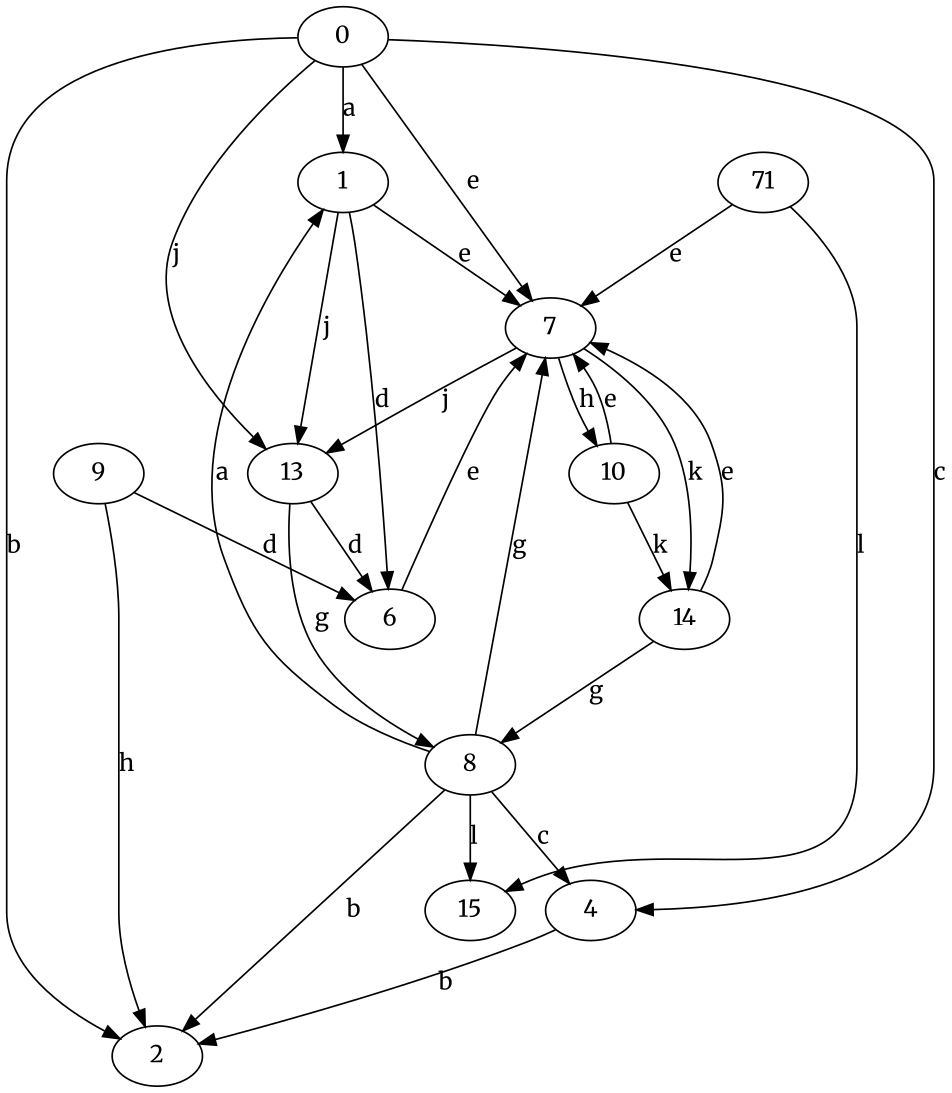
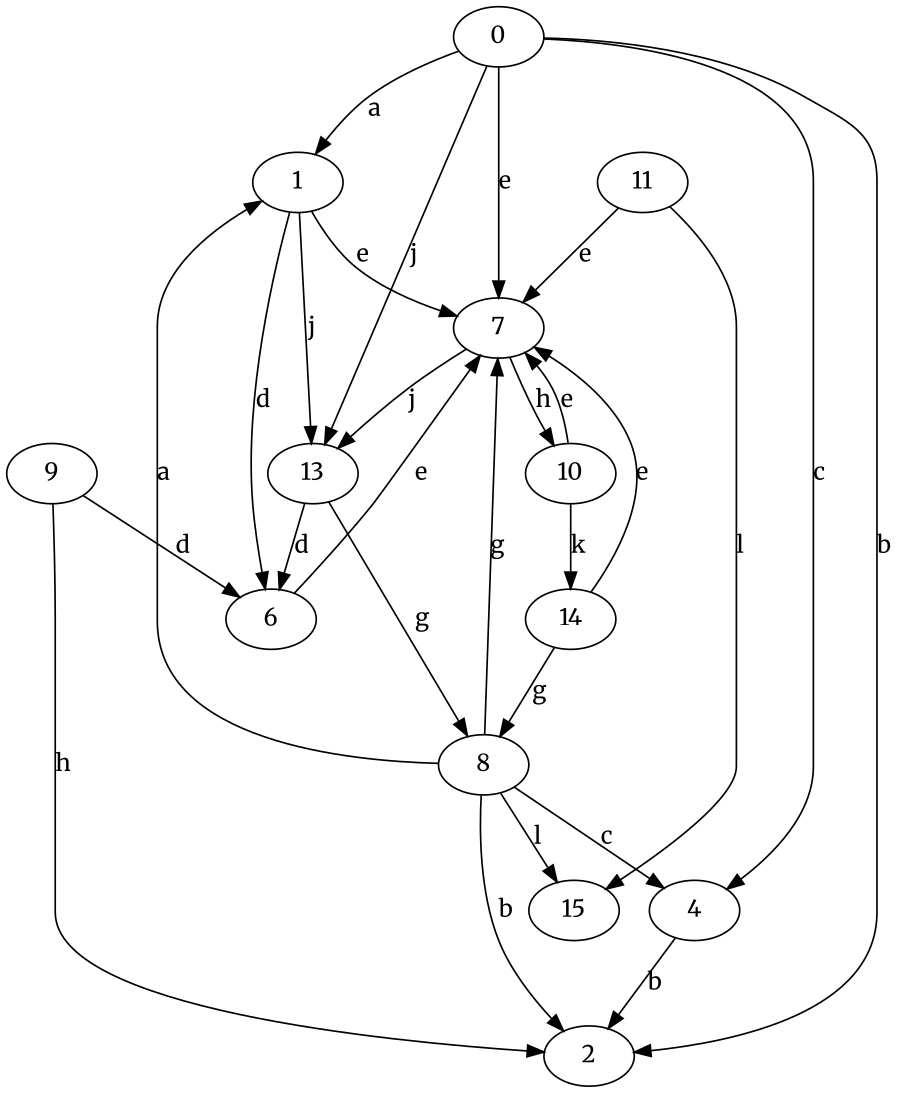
(763, 182) -> (643, 182)
(674, 442) -> none
